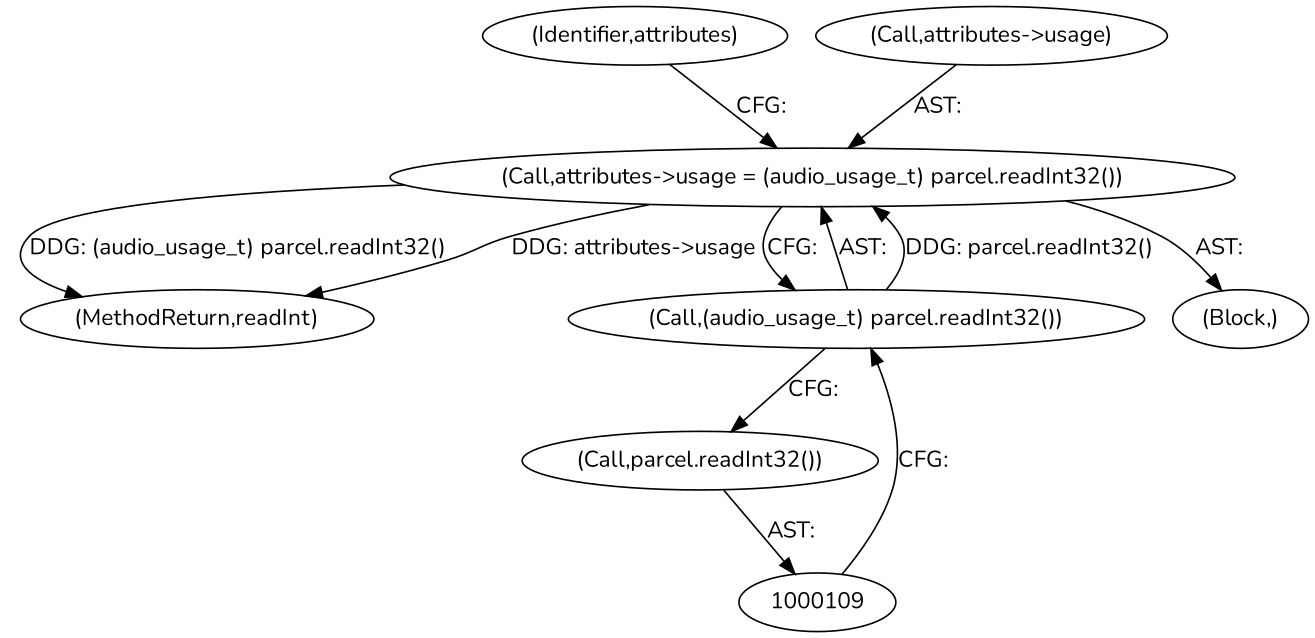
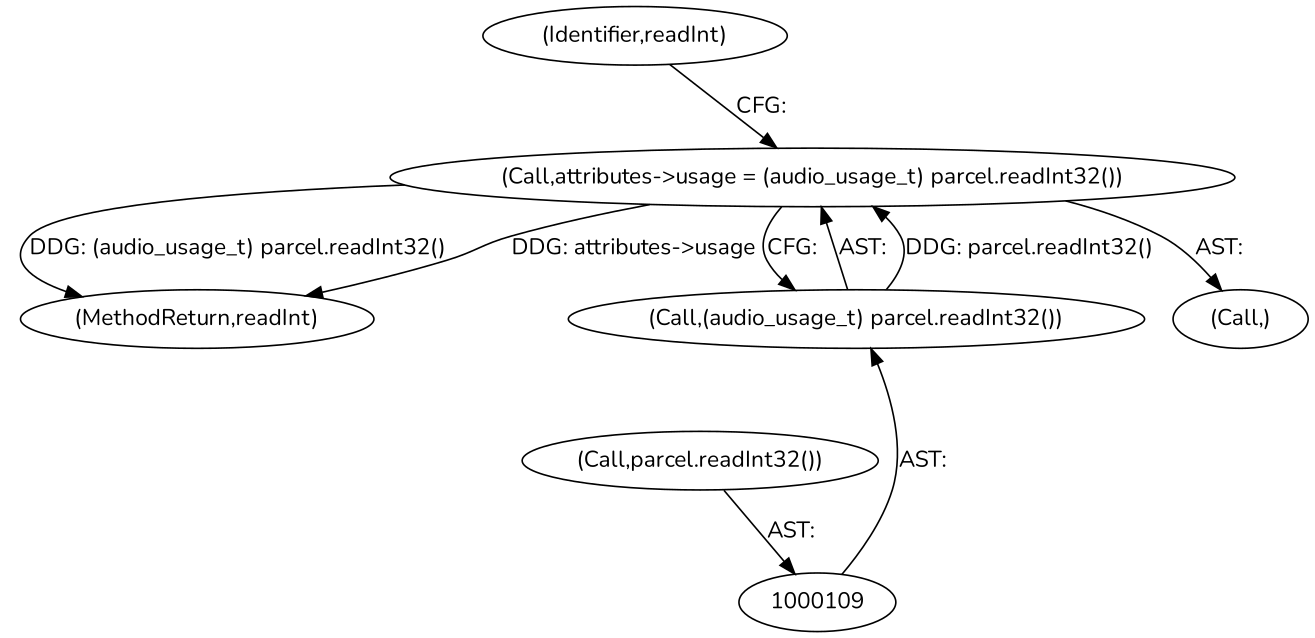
(635, 36) -> (635, 36)
(992, 36) -> none
(1241, 319) -> (1241, 319)
(784, 384) -> none
(926, 461) -> (926, 461)
